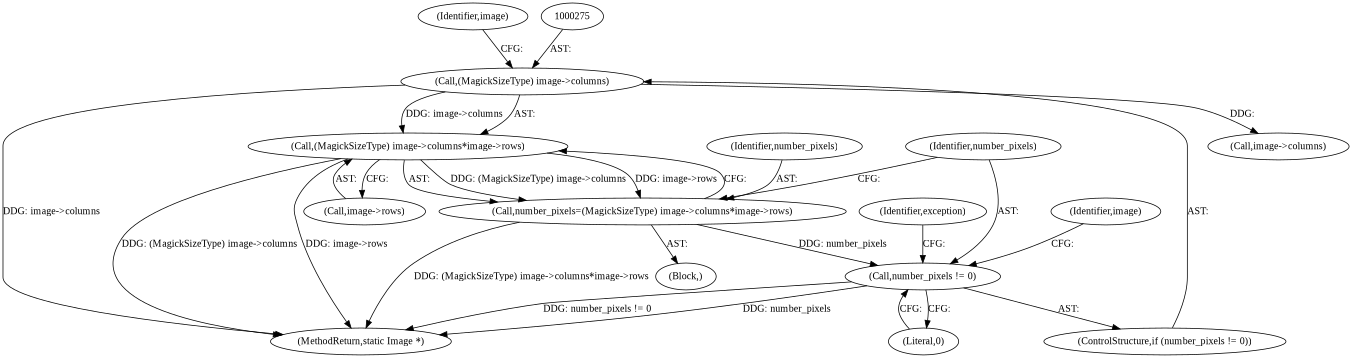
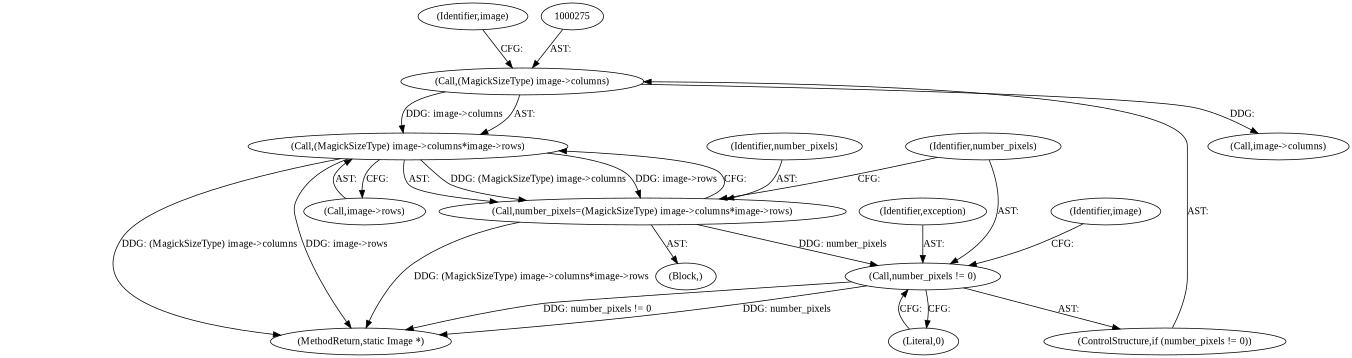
(3, 146) -> none
(936, 244) -> (936, 244)
